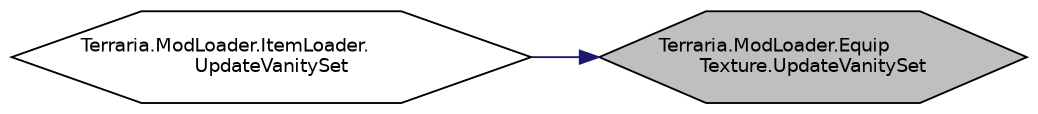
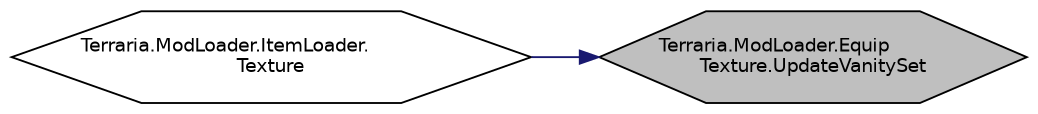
(271, 57) -> (271, 57)
